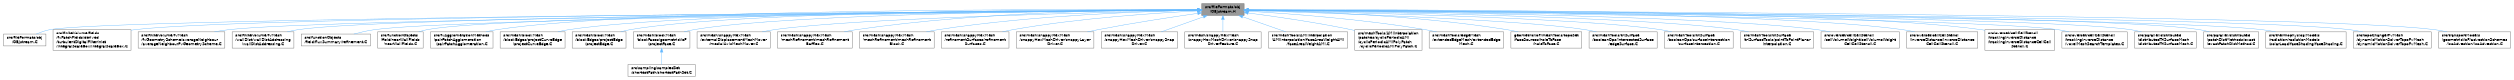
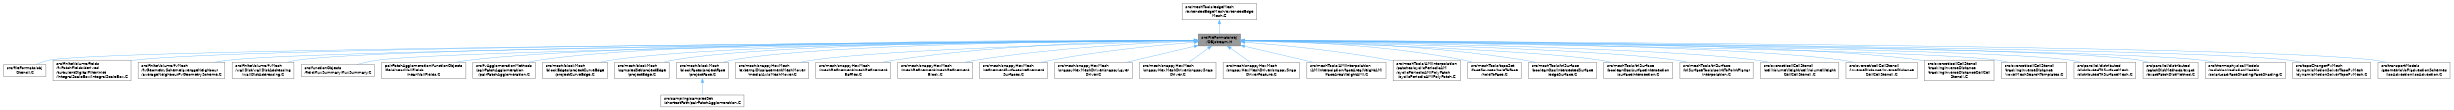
(1343, 19) -> (1219, 29)
(25, 40) -> (25, 70)
(336, 40) -> (338, 70)
(400, 40) -> (424, 70)
(599, 40) -> (642, 70)
(662, 40) -> (702, 70)
(1546, 40) -> (1494, 70)
(662, 70) -> (702, 101)
